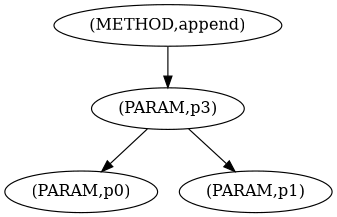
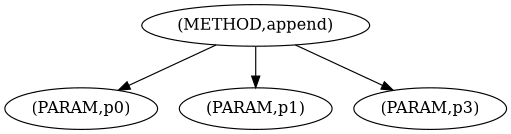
(129, 146) -> (172, 65)
(208, 146) -> (256, 61)
